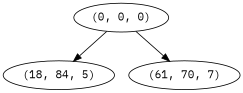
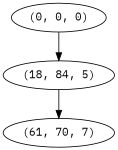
(150, 44) -> (59, 100)
